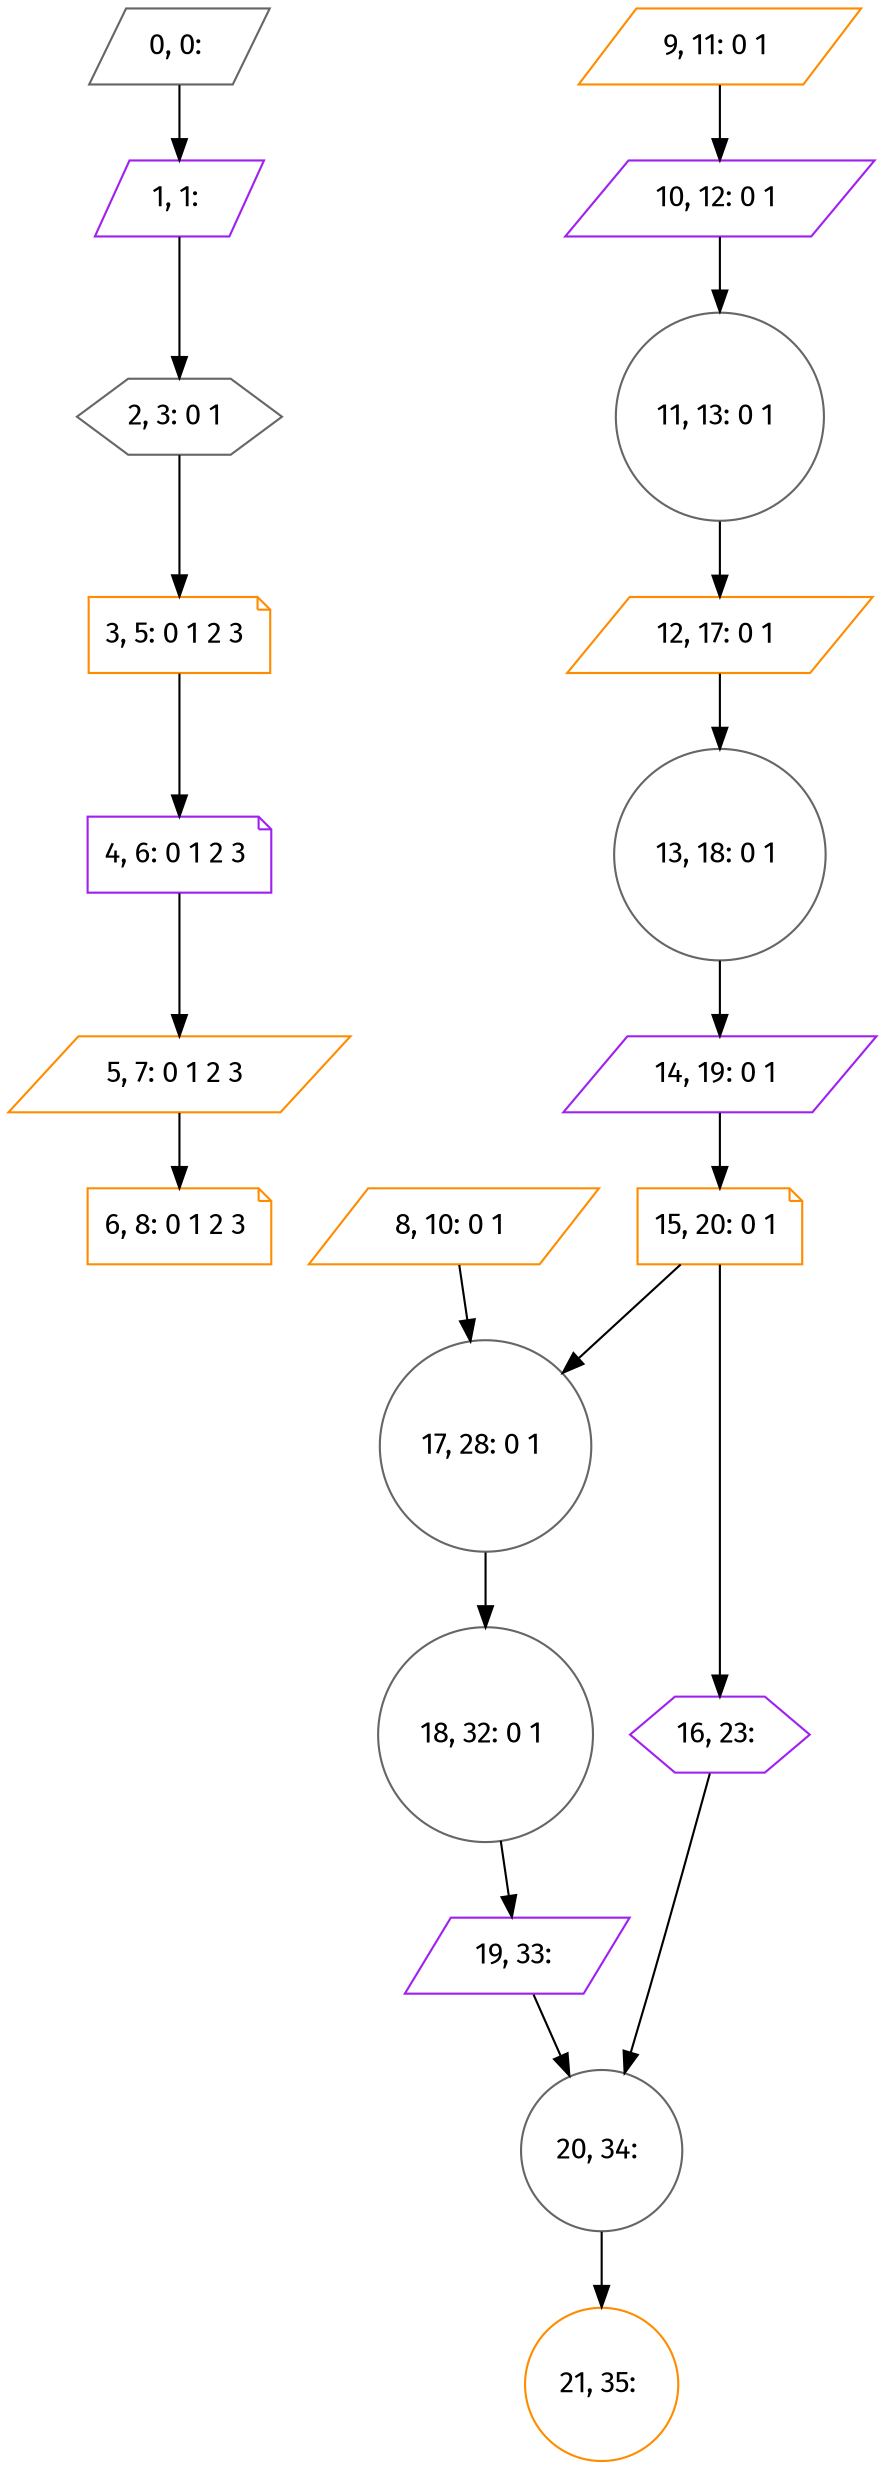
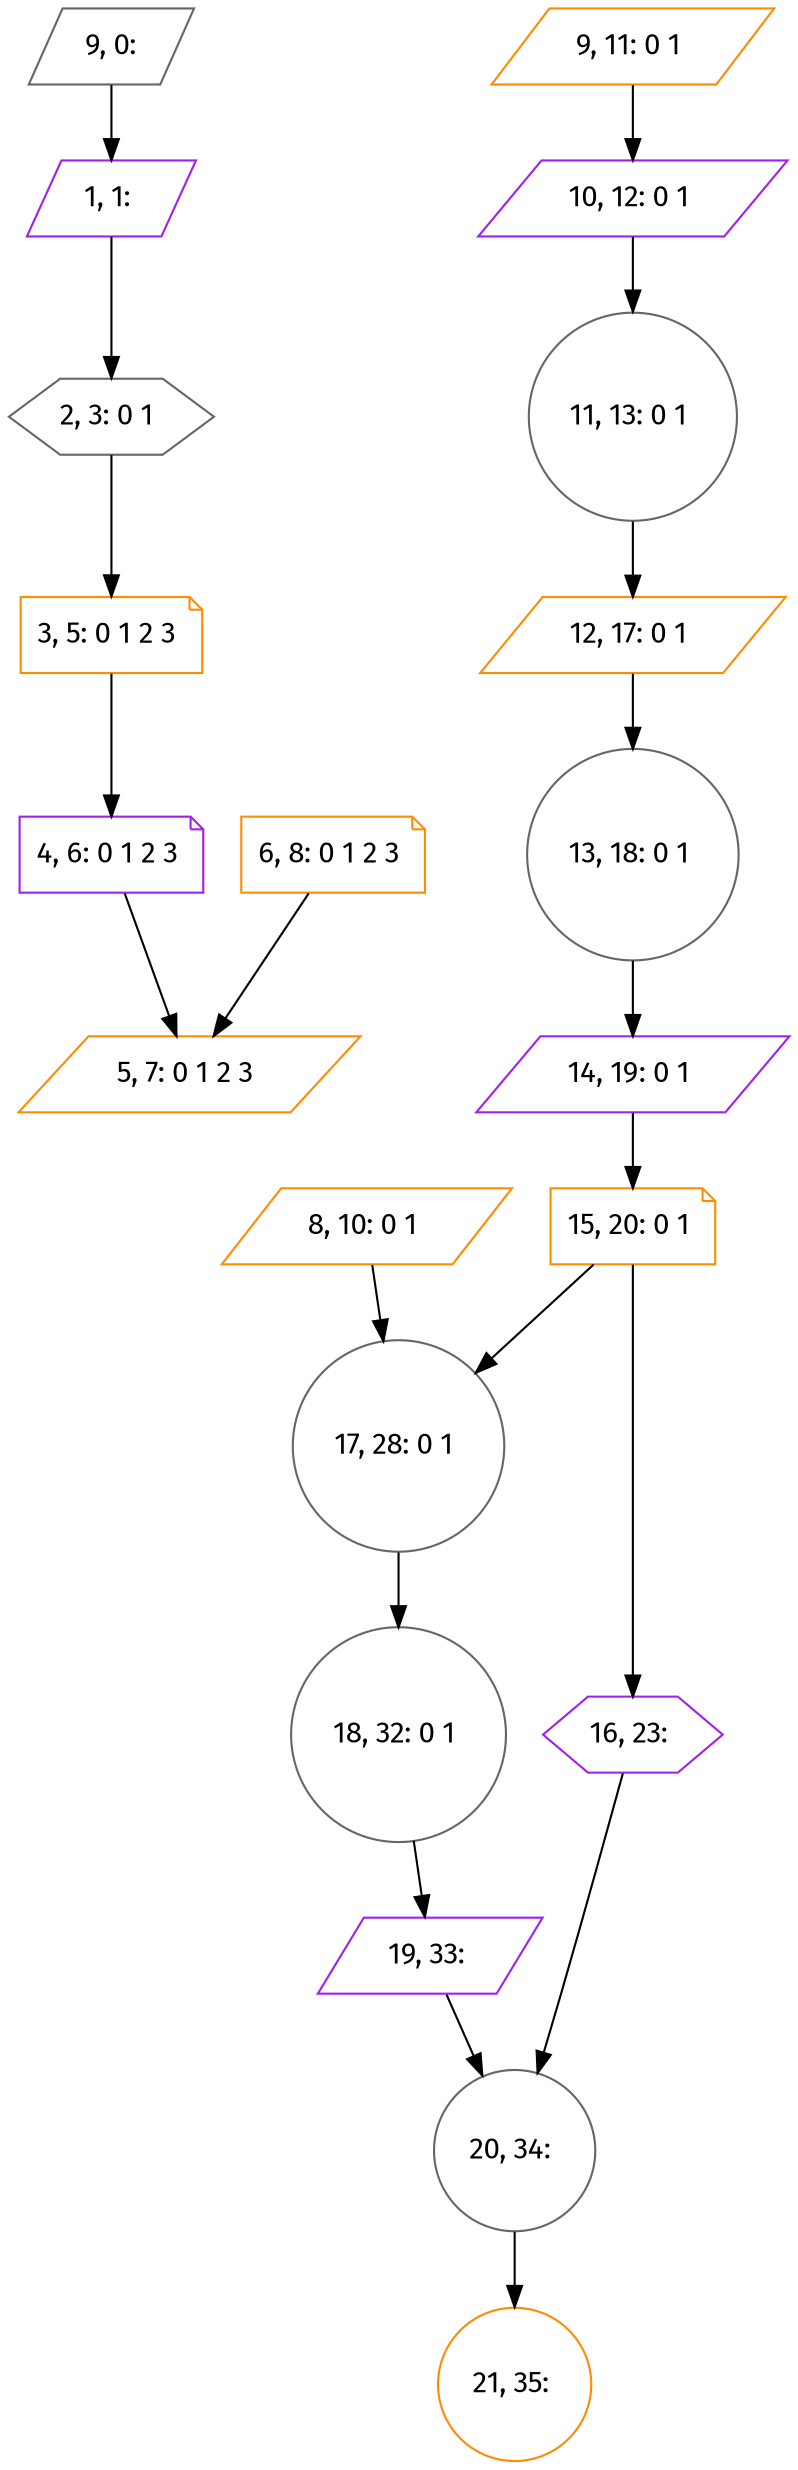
(179, 46) -> (111, 46)
(179, 1140) -> (267, 956)
